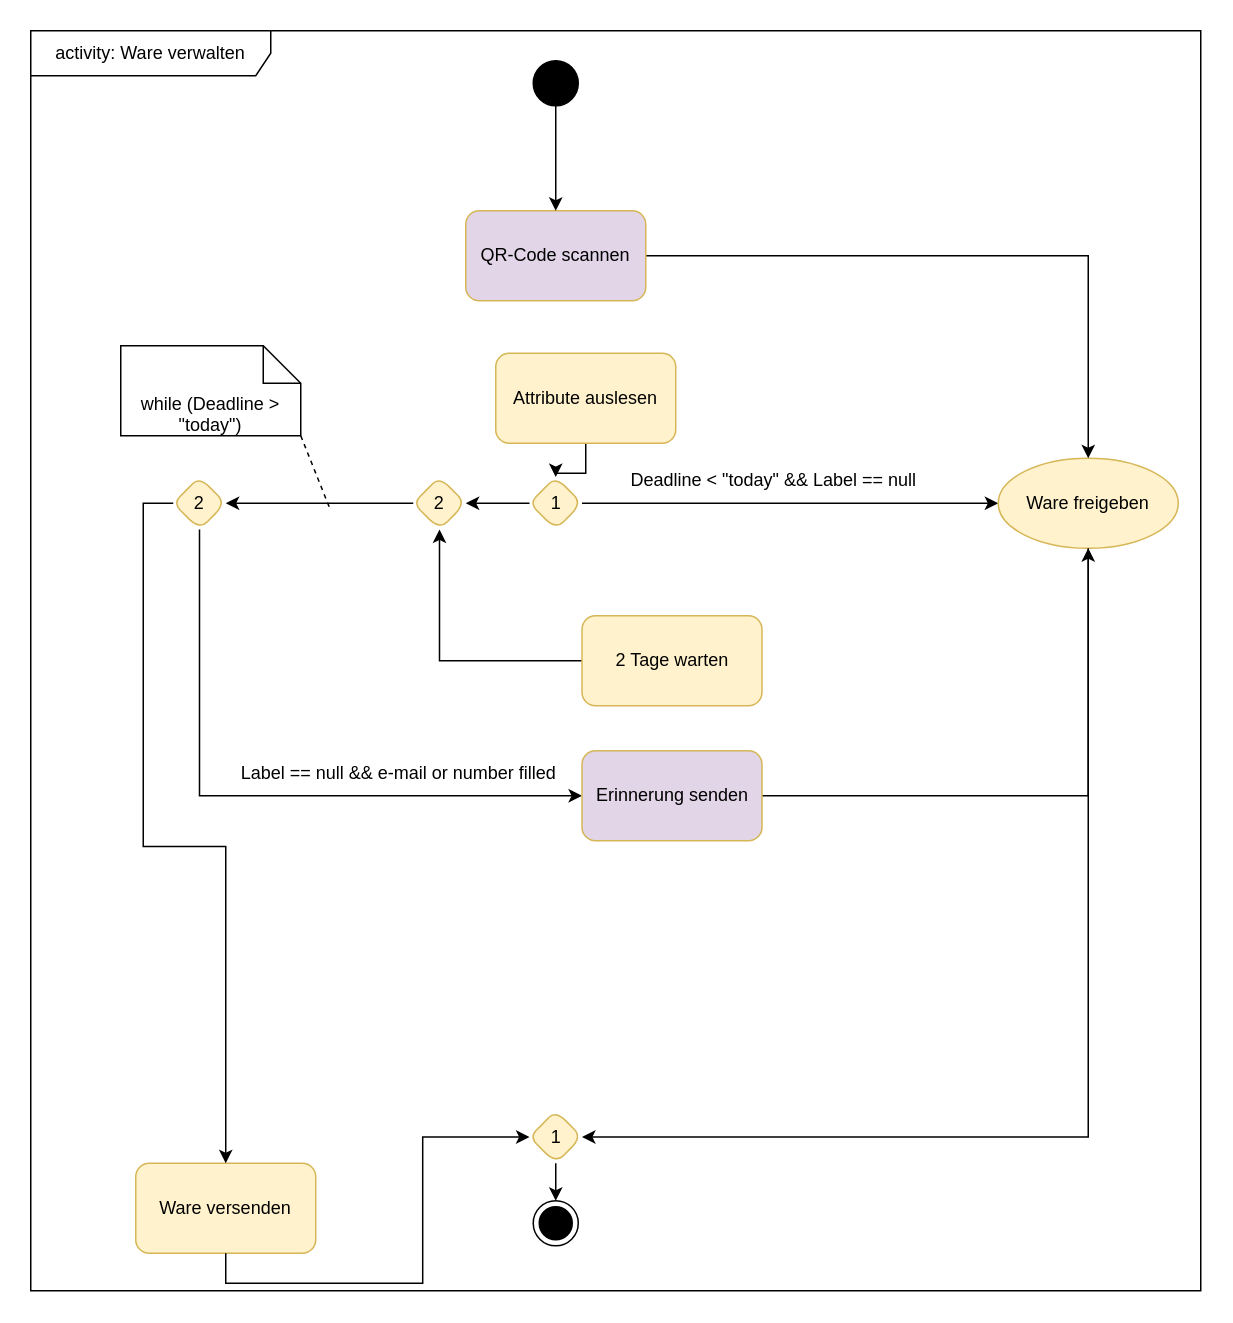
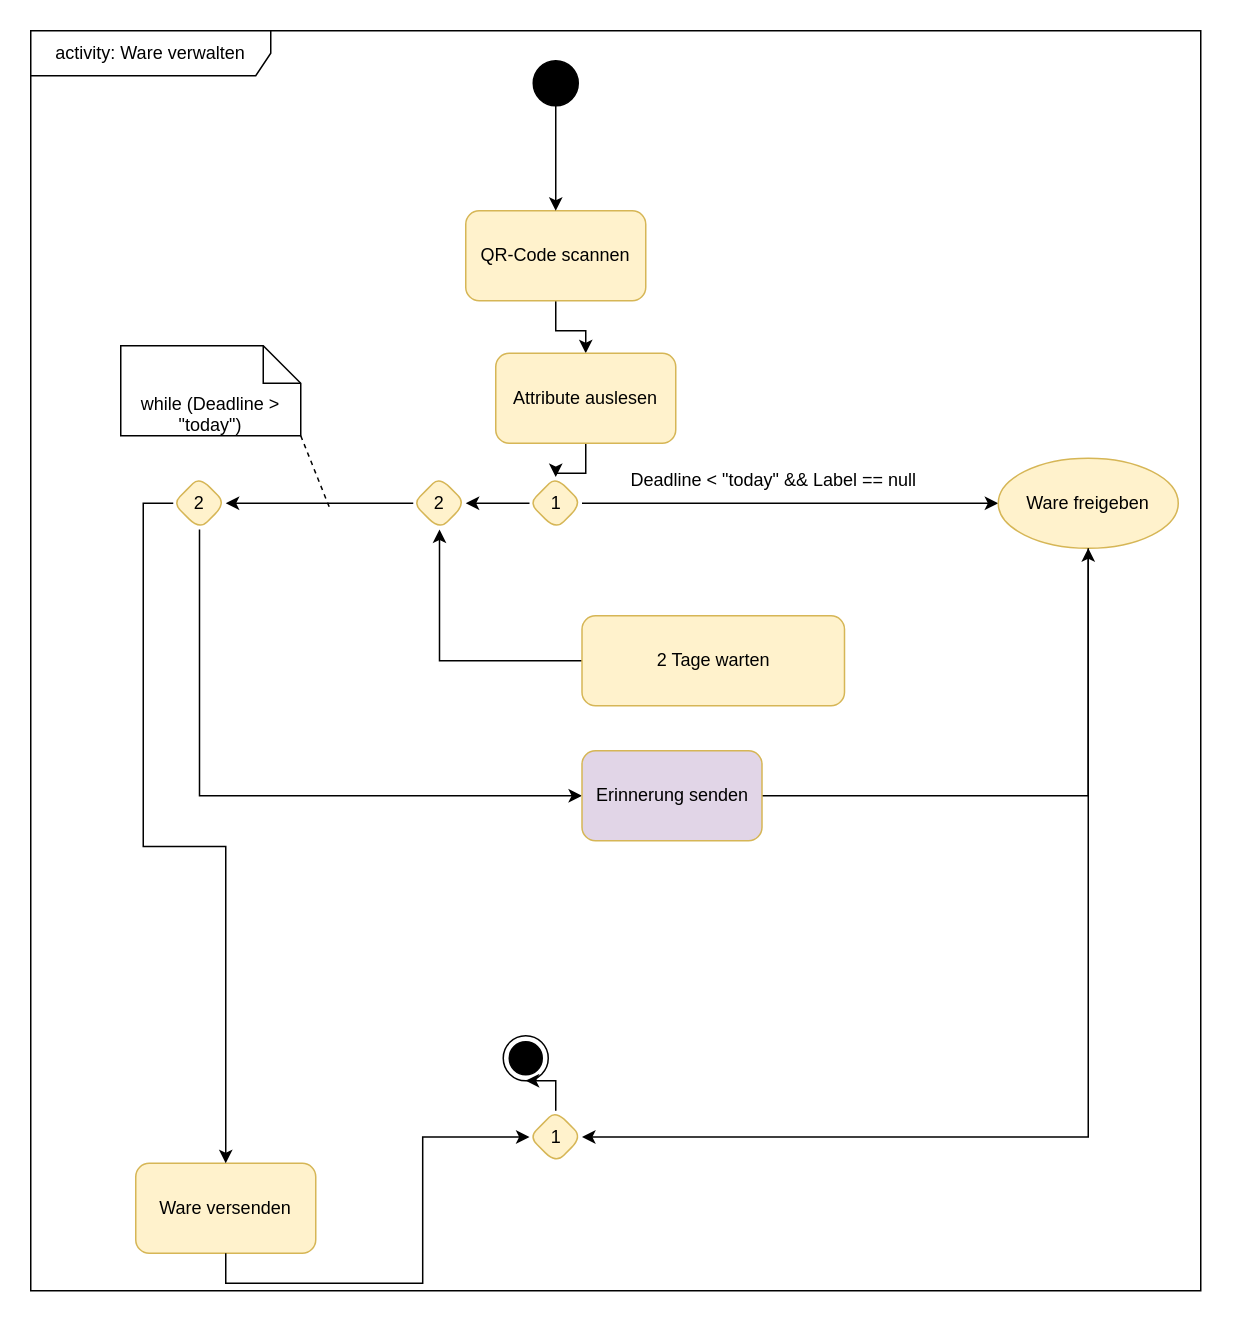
(556, 256) -> (556, 256)
(963, 256) -> (562, 331)
(672, 661) -> (713, 661)
(398, 773) -> none
(556, 1223) -> (526, 1058)
